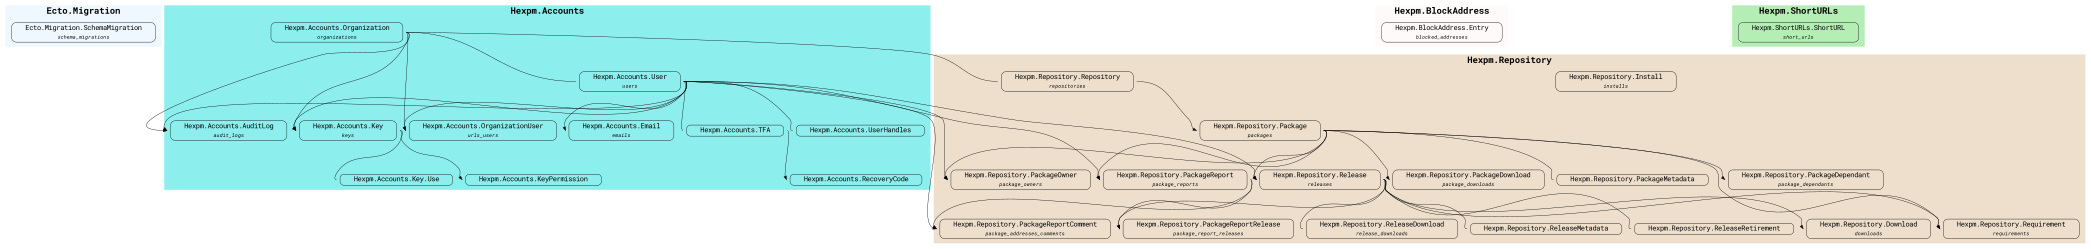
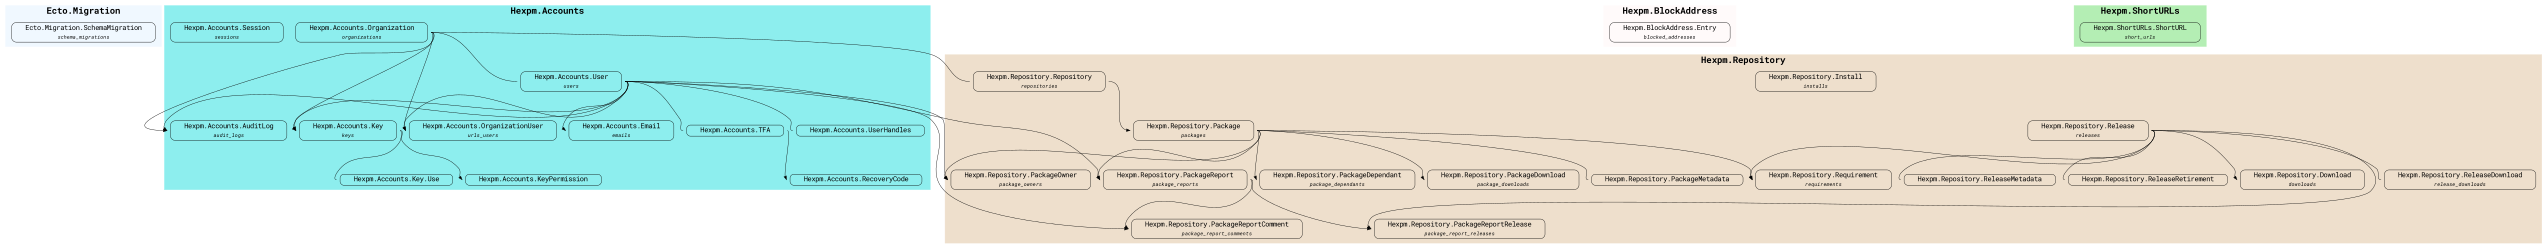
none -> (227, 32)
(976, 114) -> none
(1292, 155) -> none
(1025, 234) -> (1217, 234)
